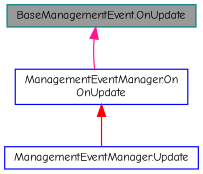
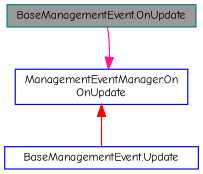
(94, 54) -> (109, 42)
(102, 158) -> (102, 158)
